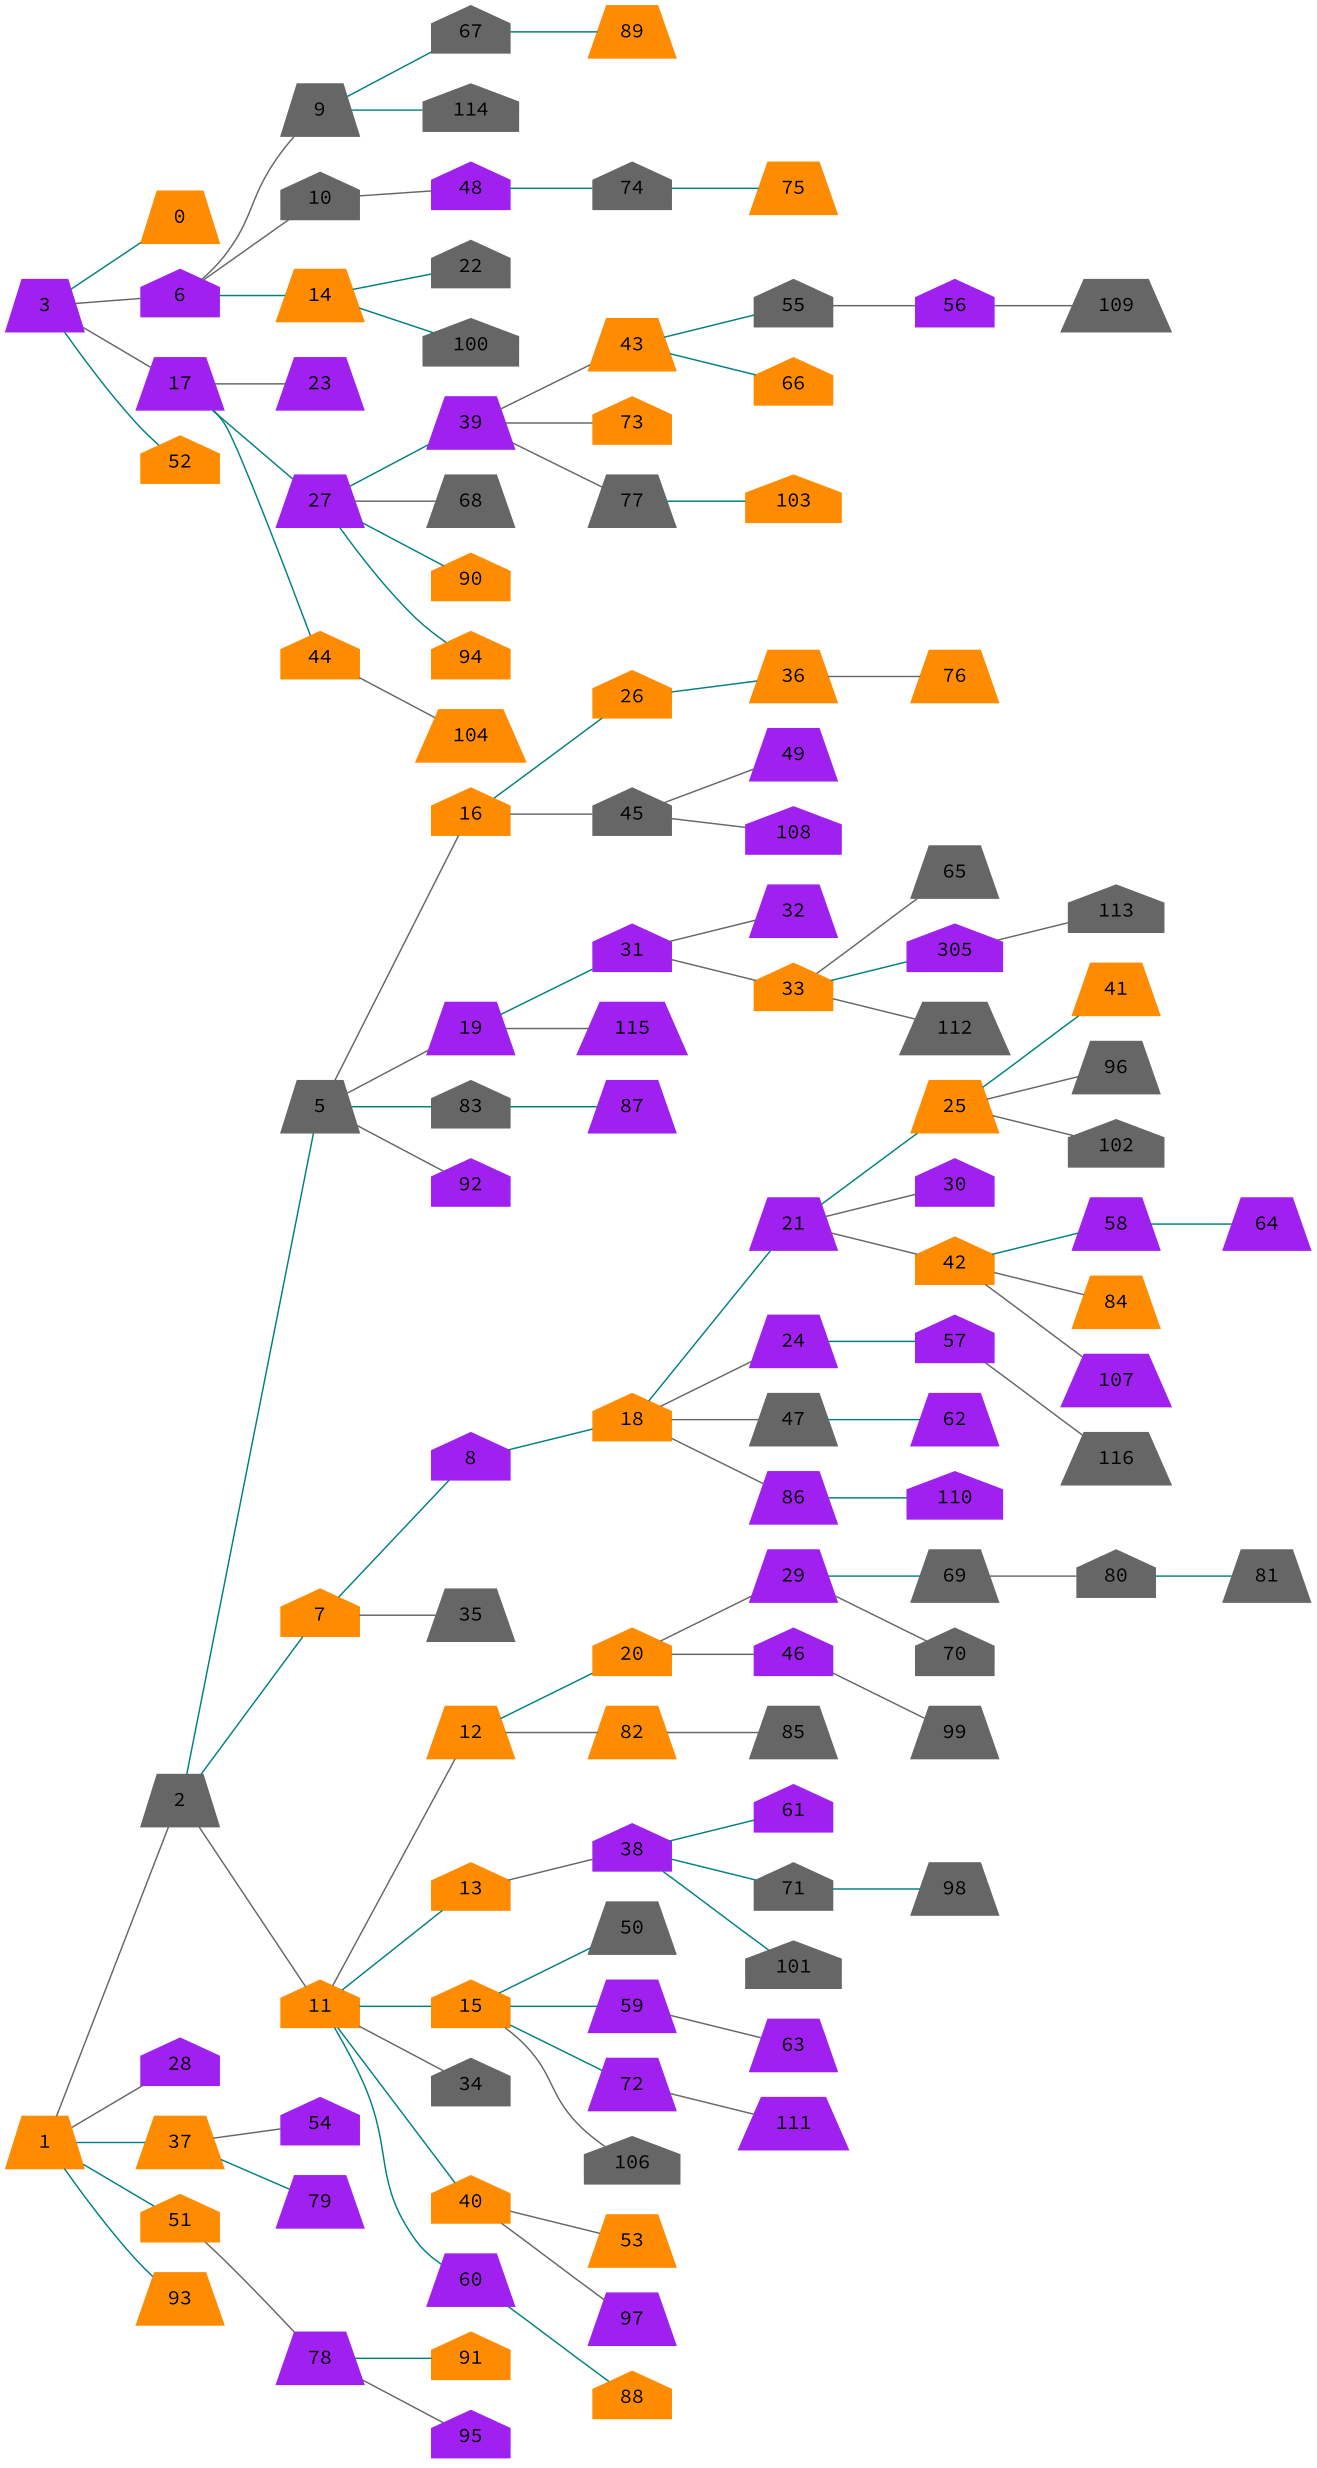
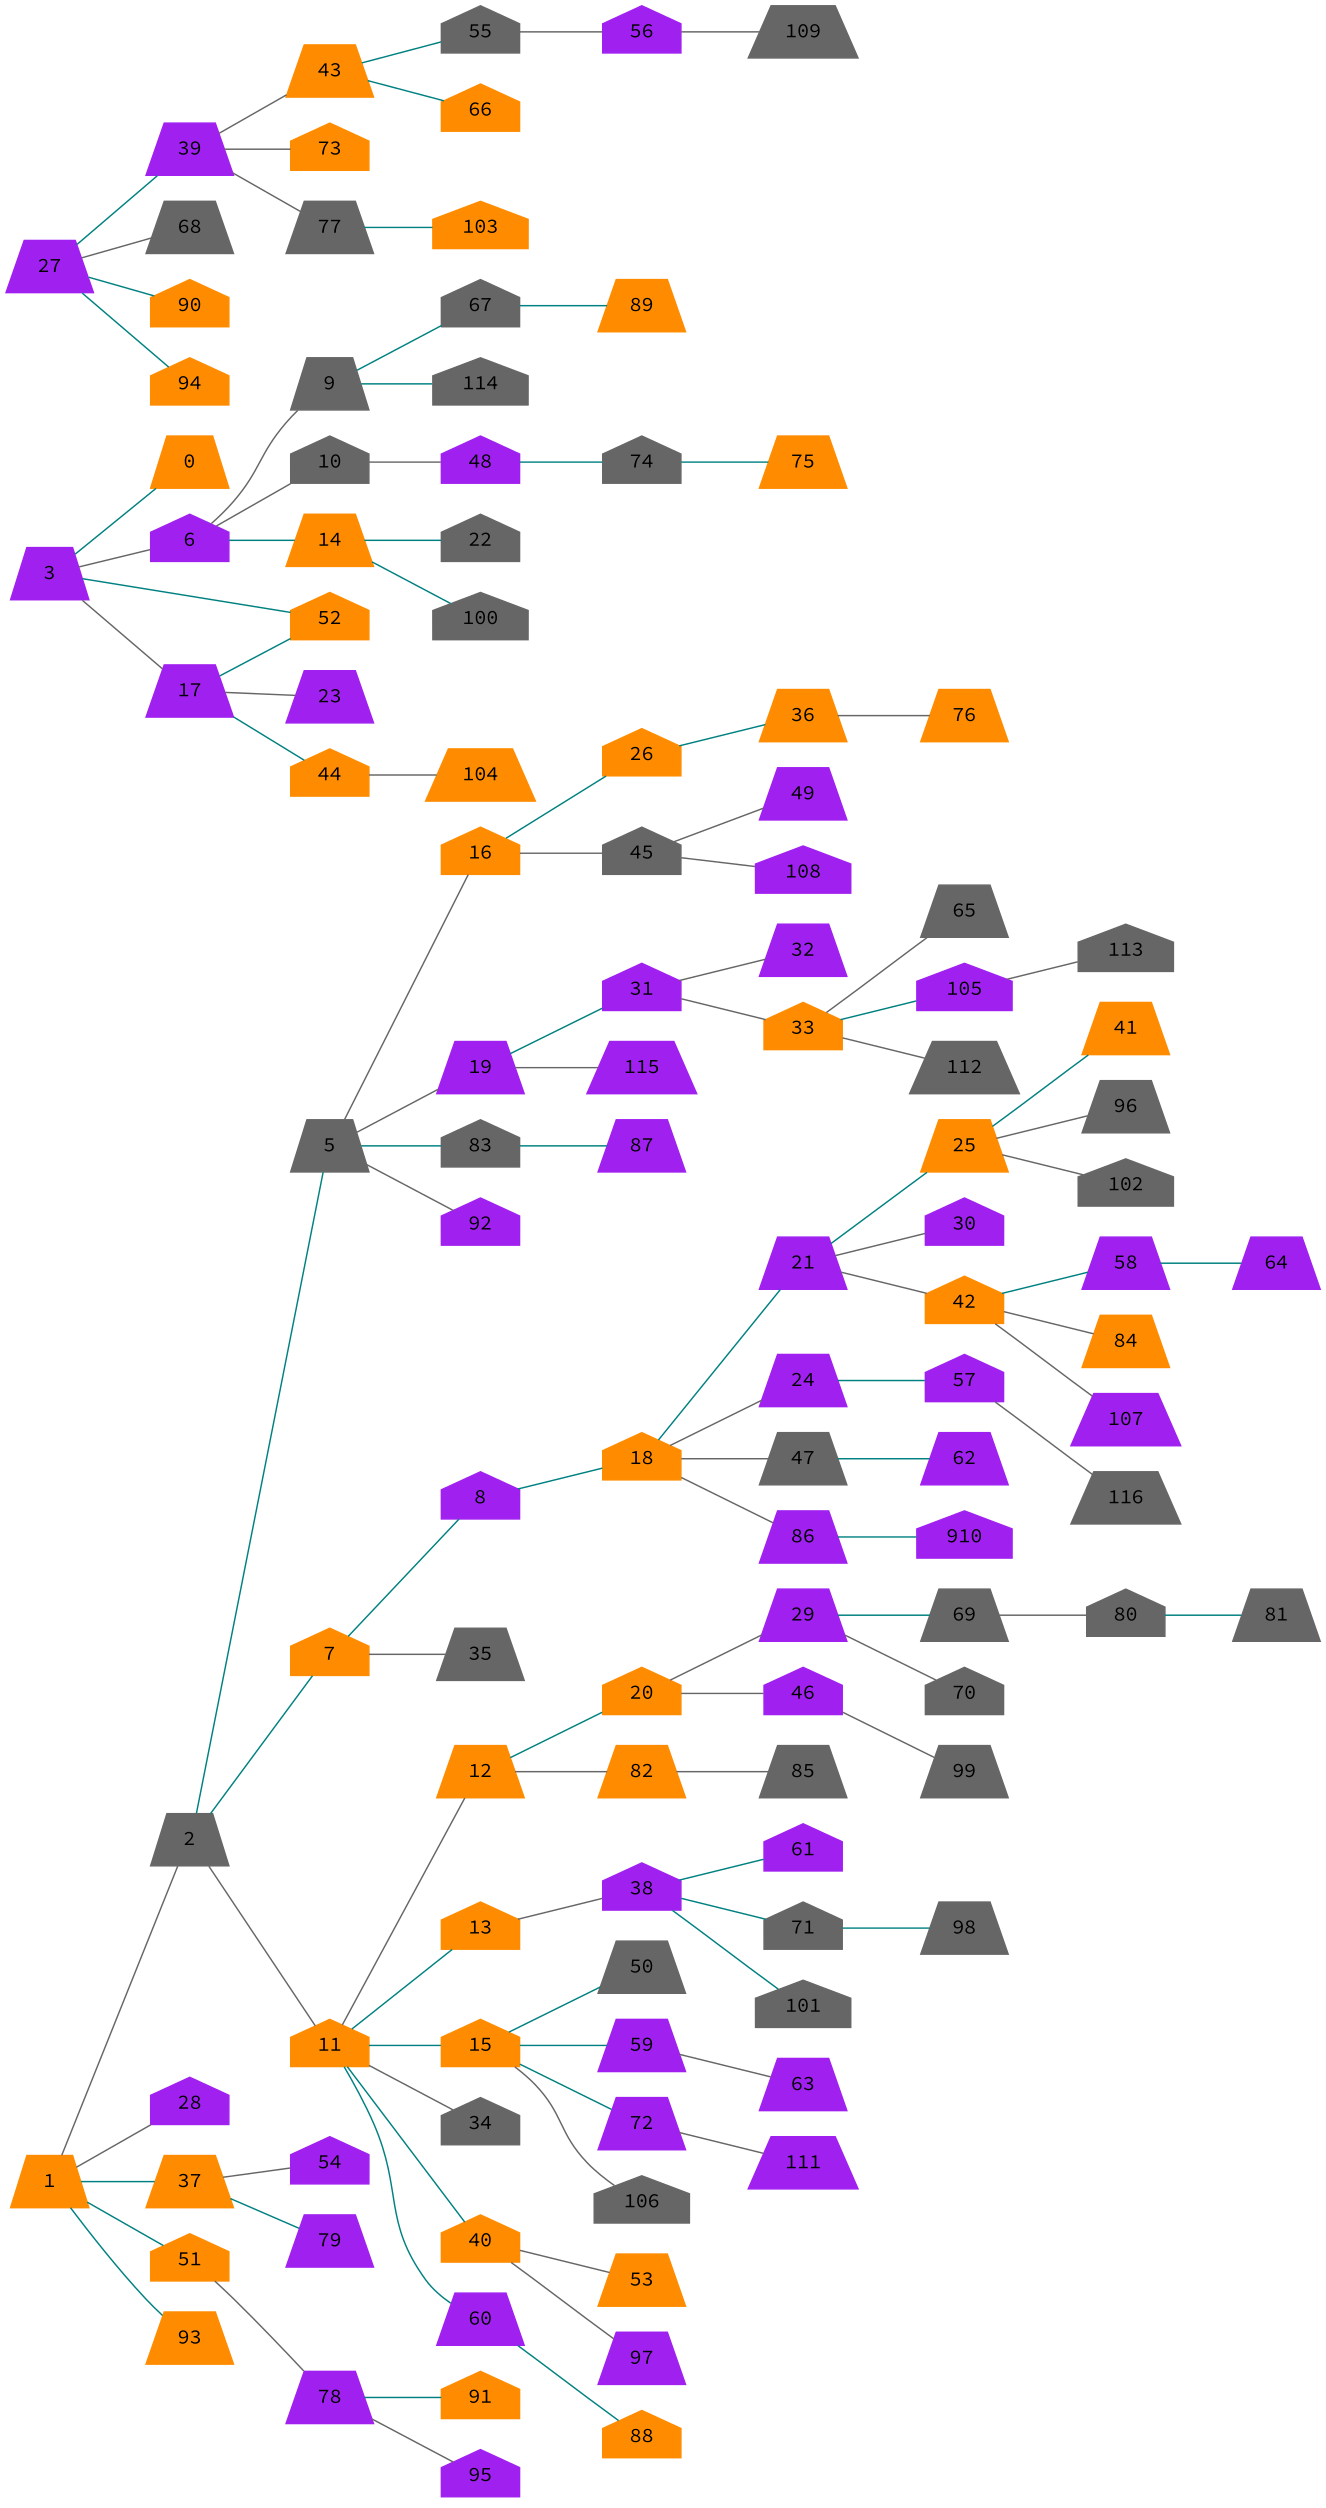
(253, 445) -> (255, 657)
(955, 950) -> (964, 989)
(955, 1498) -> (964, 1537)
